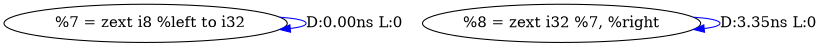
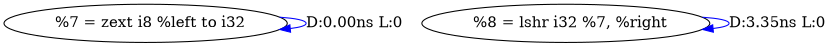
(562, 23) -> (566, 23)
